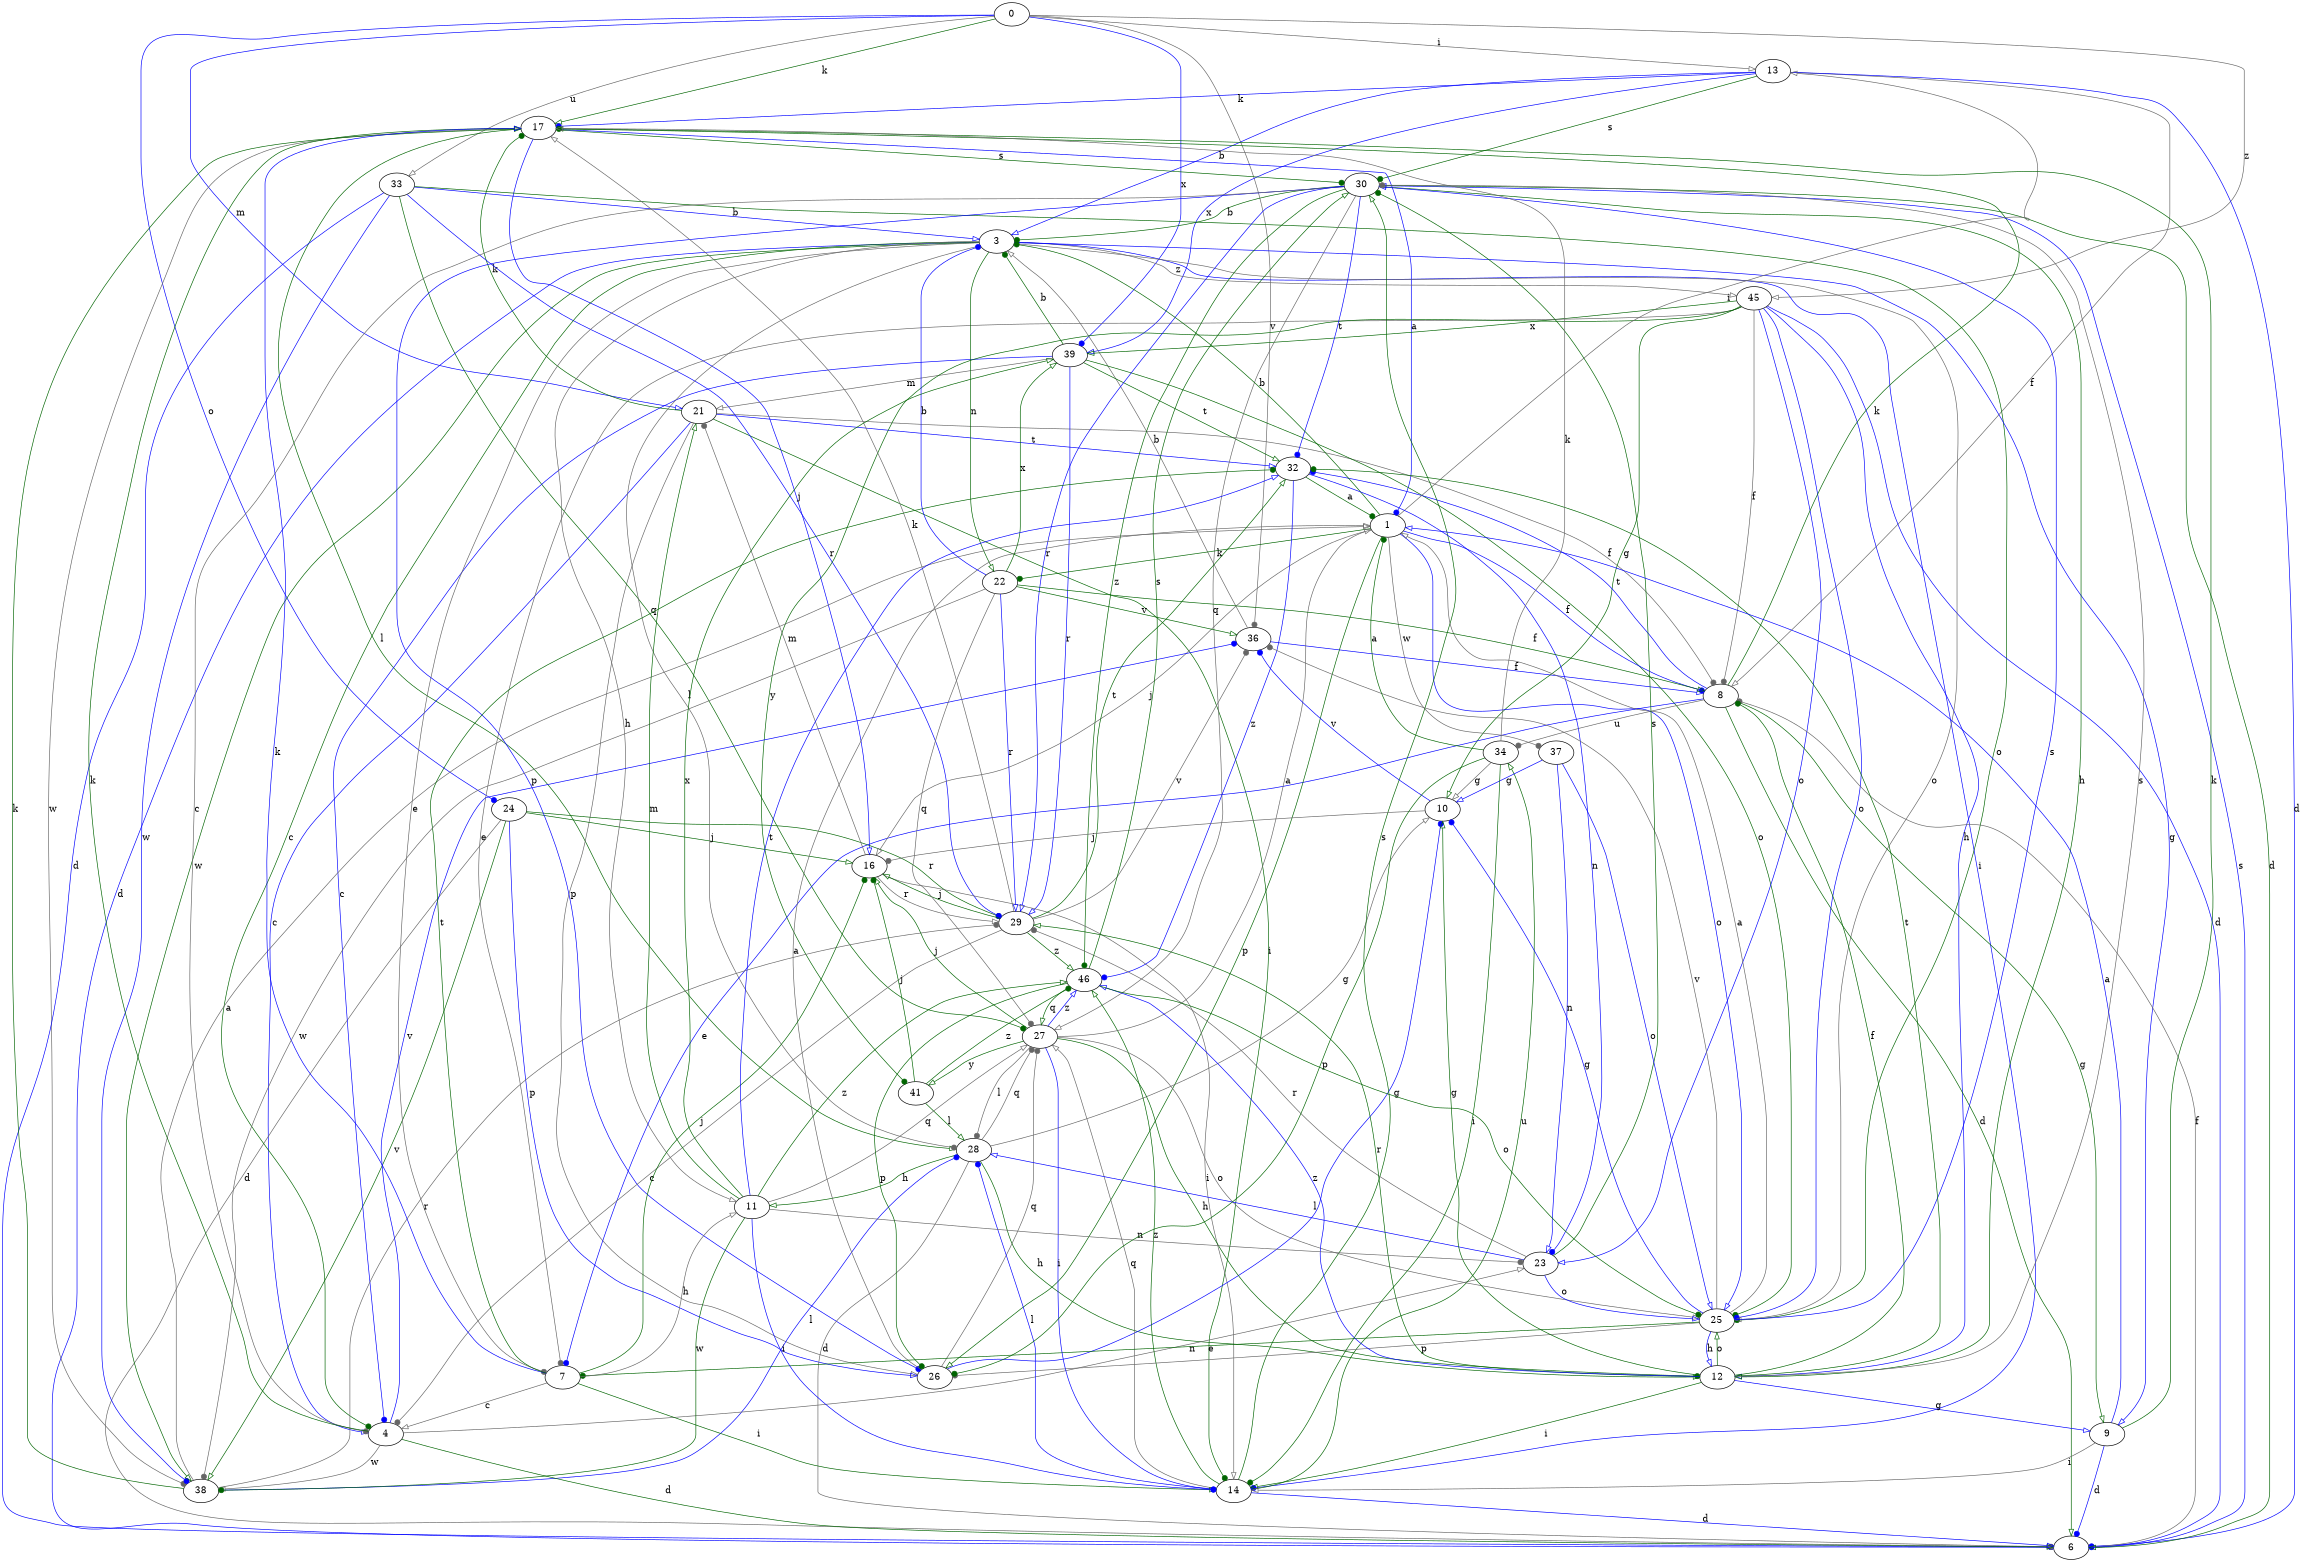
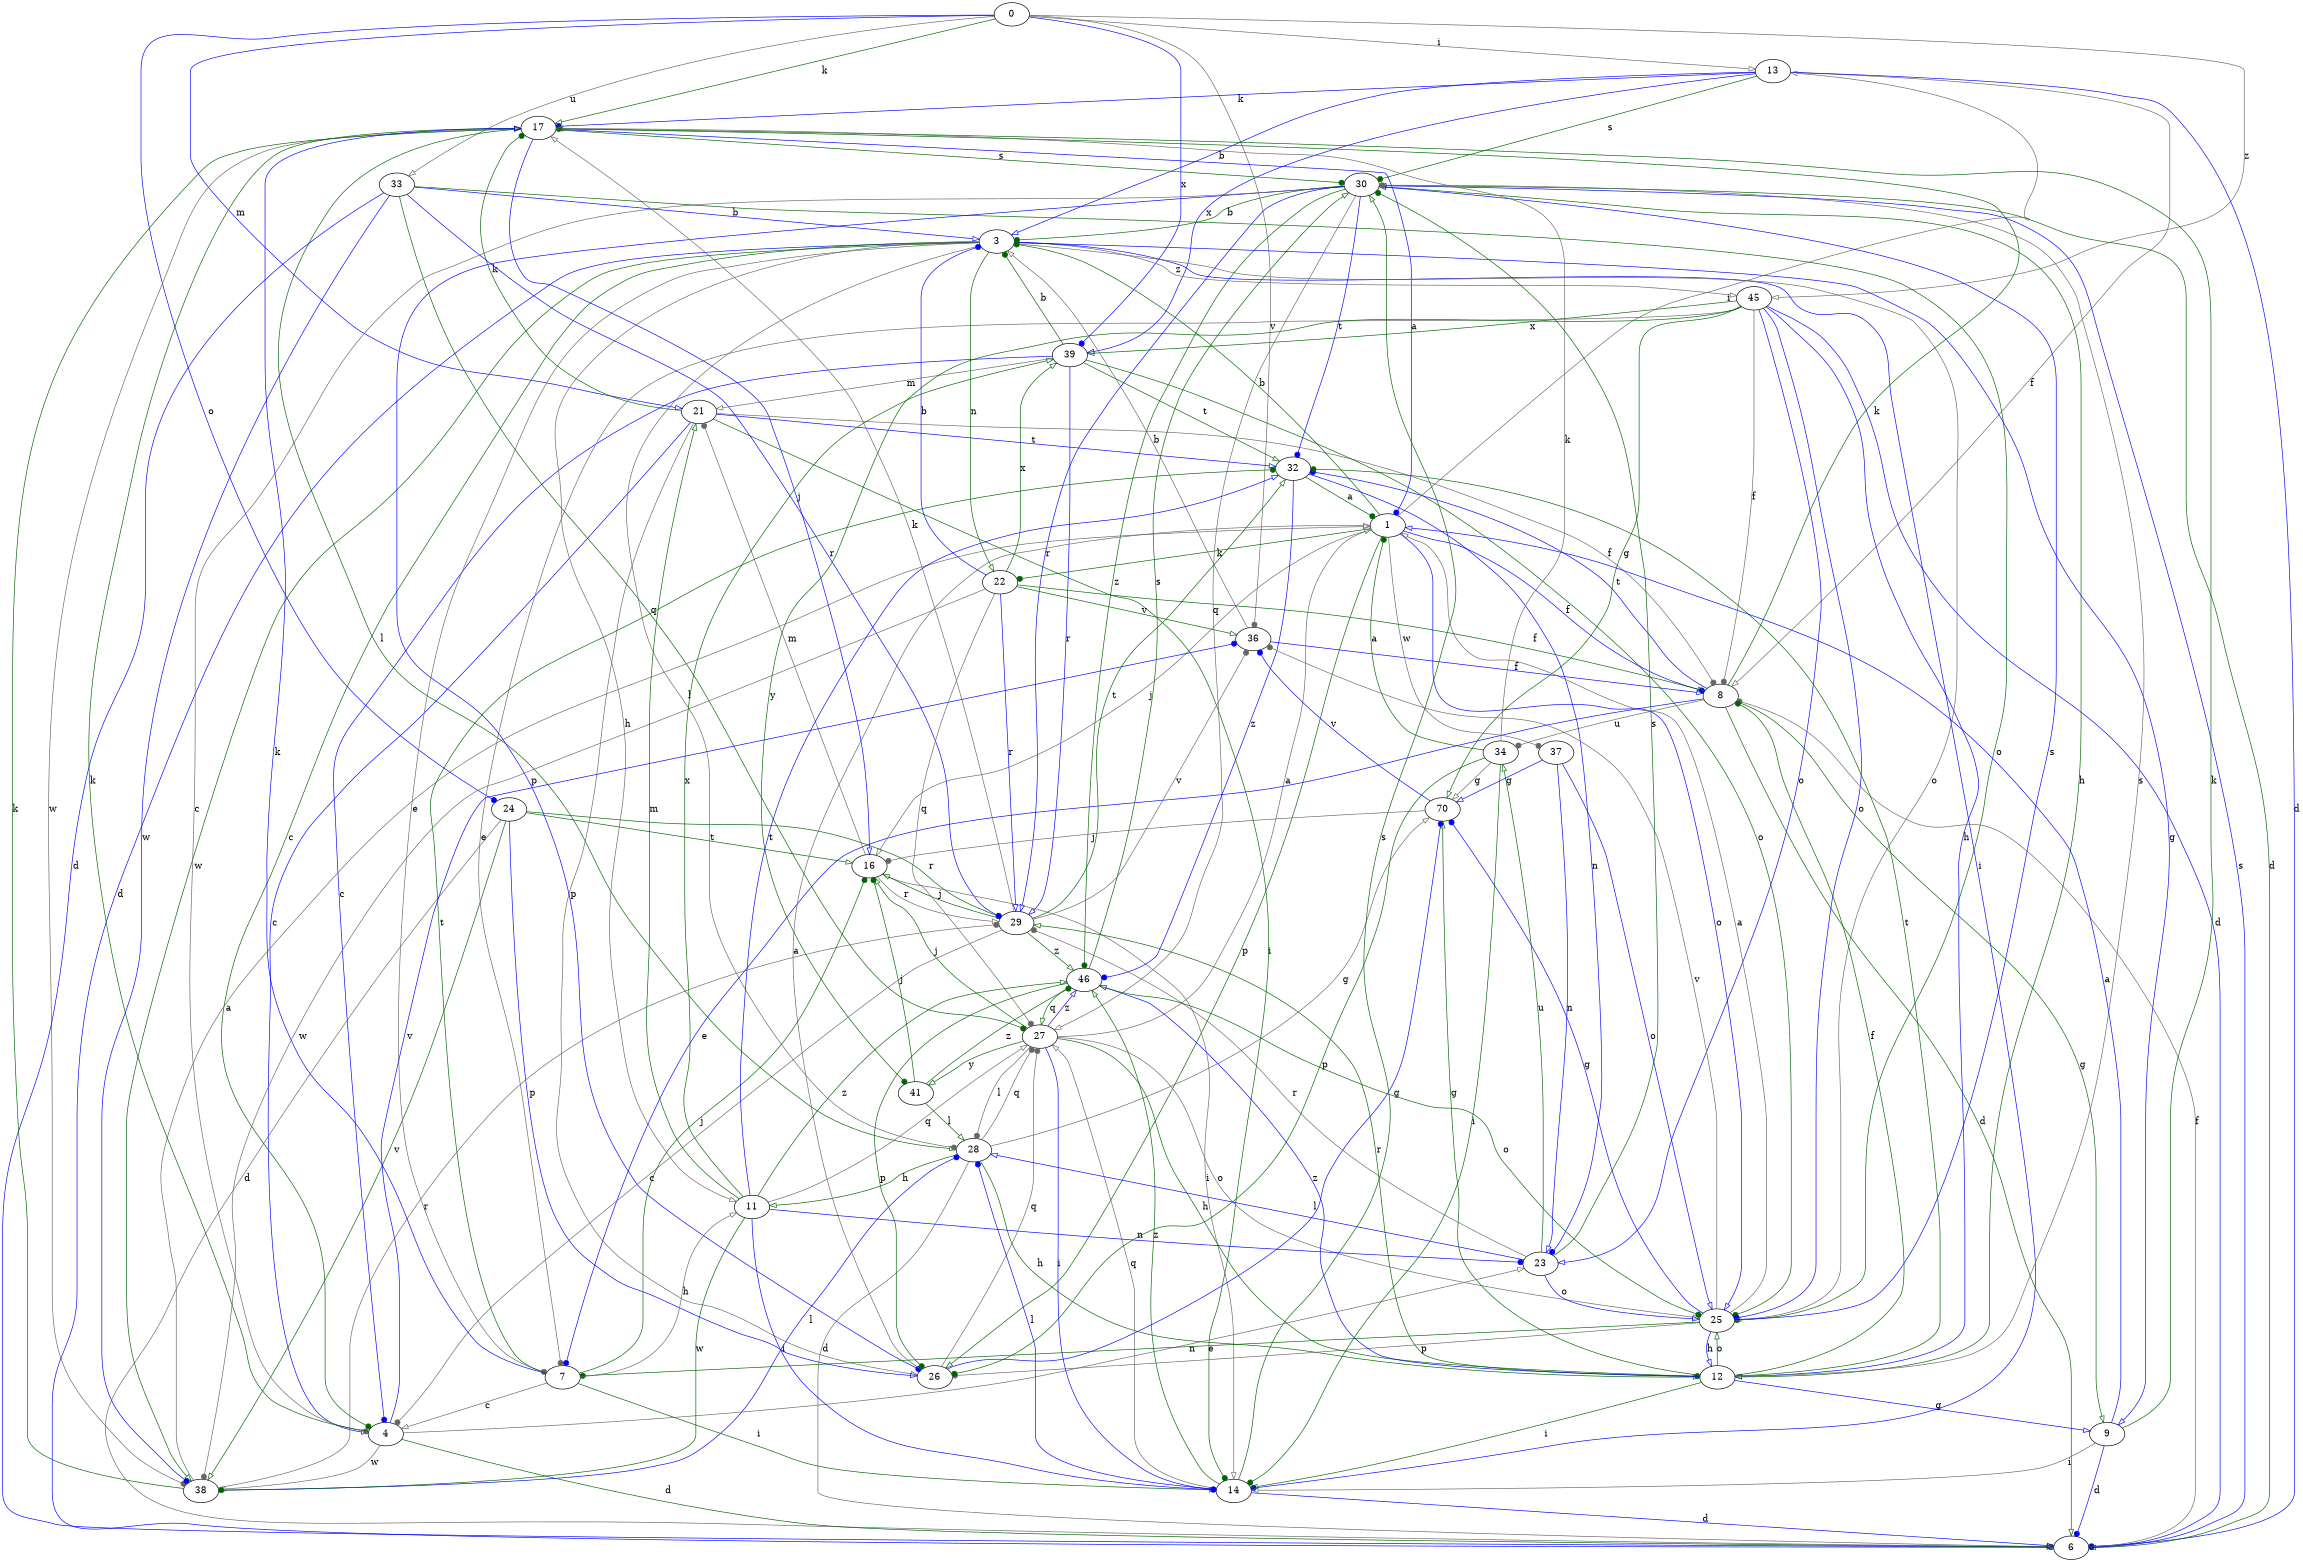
(1443, 809) -> (1443, 809)
(713, 838) -> (713, 838)
(1507, 1190) -> (1538, 1010)
(1143, 1241) -> (1143, 1241)
